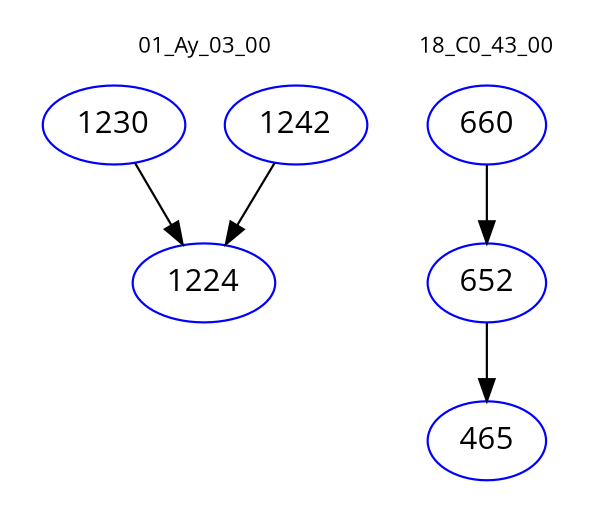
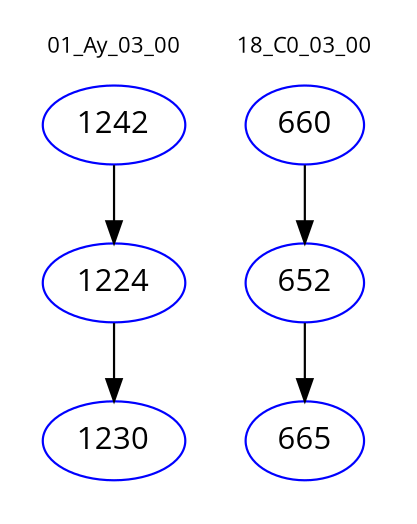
(487, 47) -> (305, 47)
(153, 194) -> (114, 351)
(487, 441) -> (305, 441)
